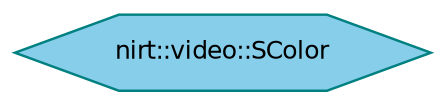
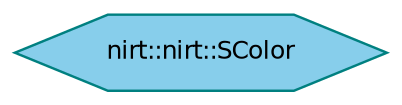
(223, 53) -> (201, 53)
